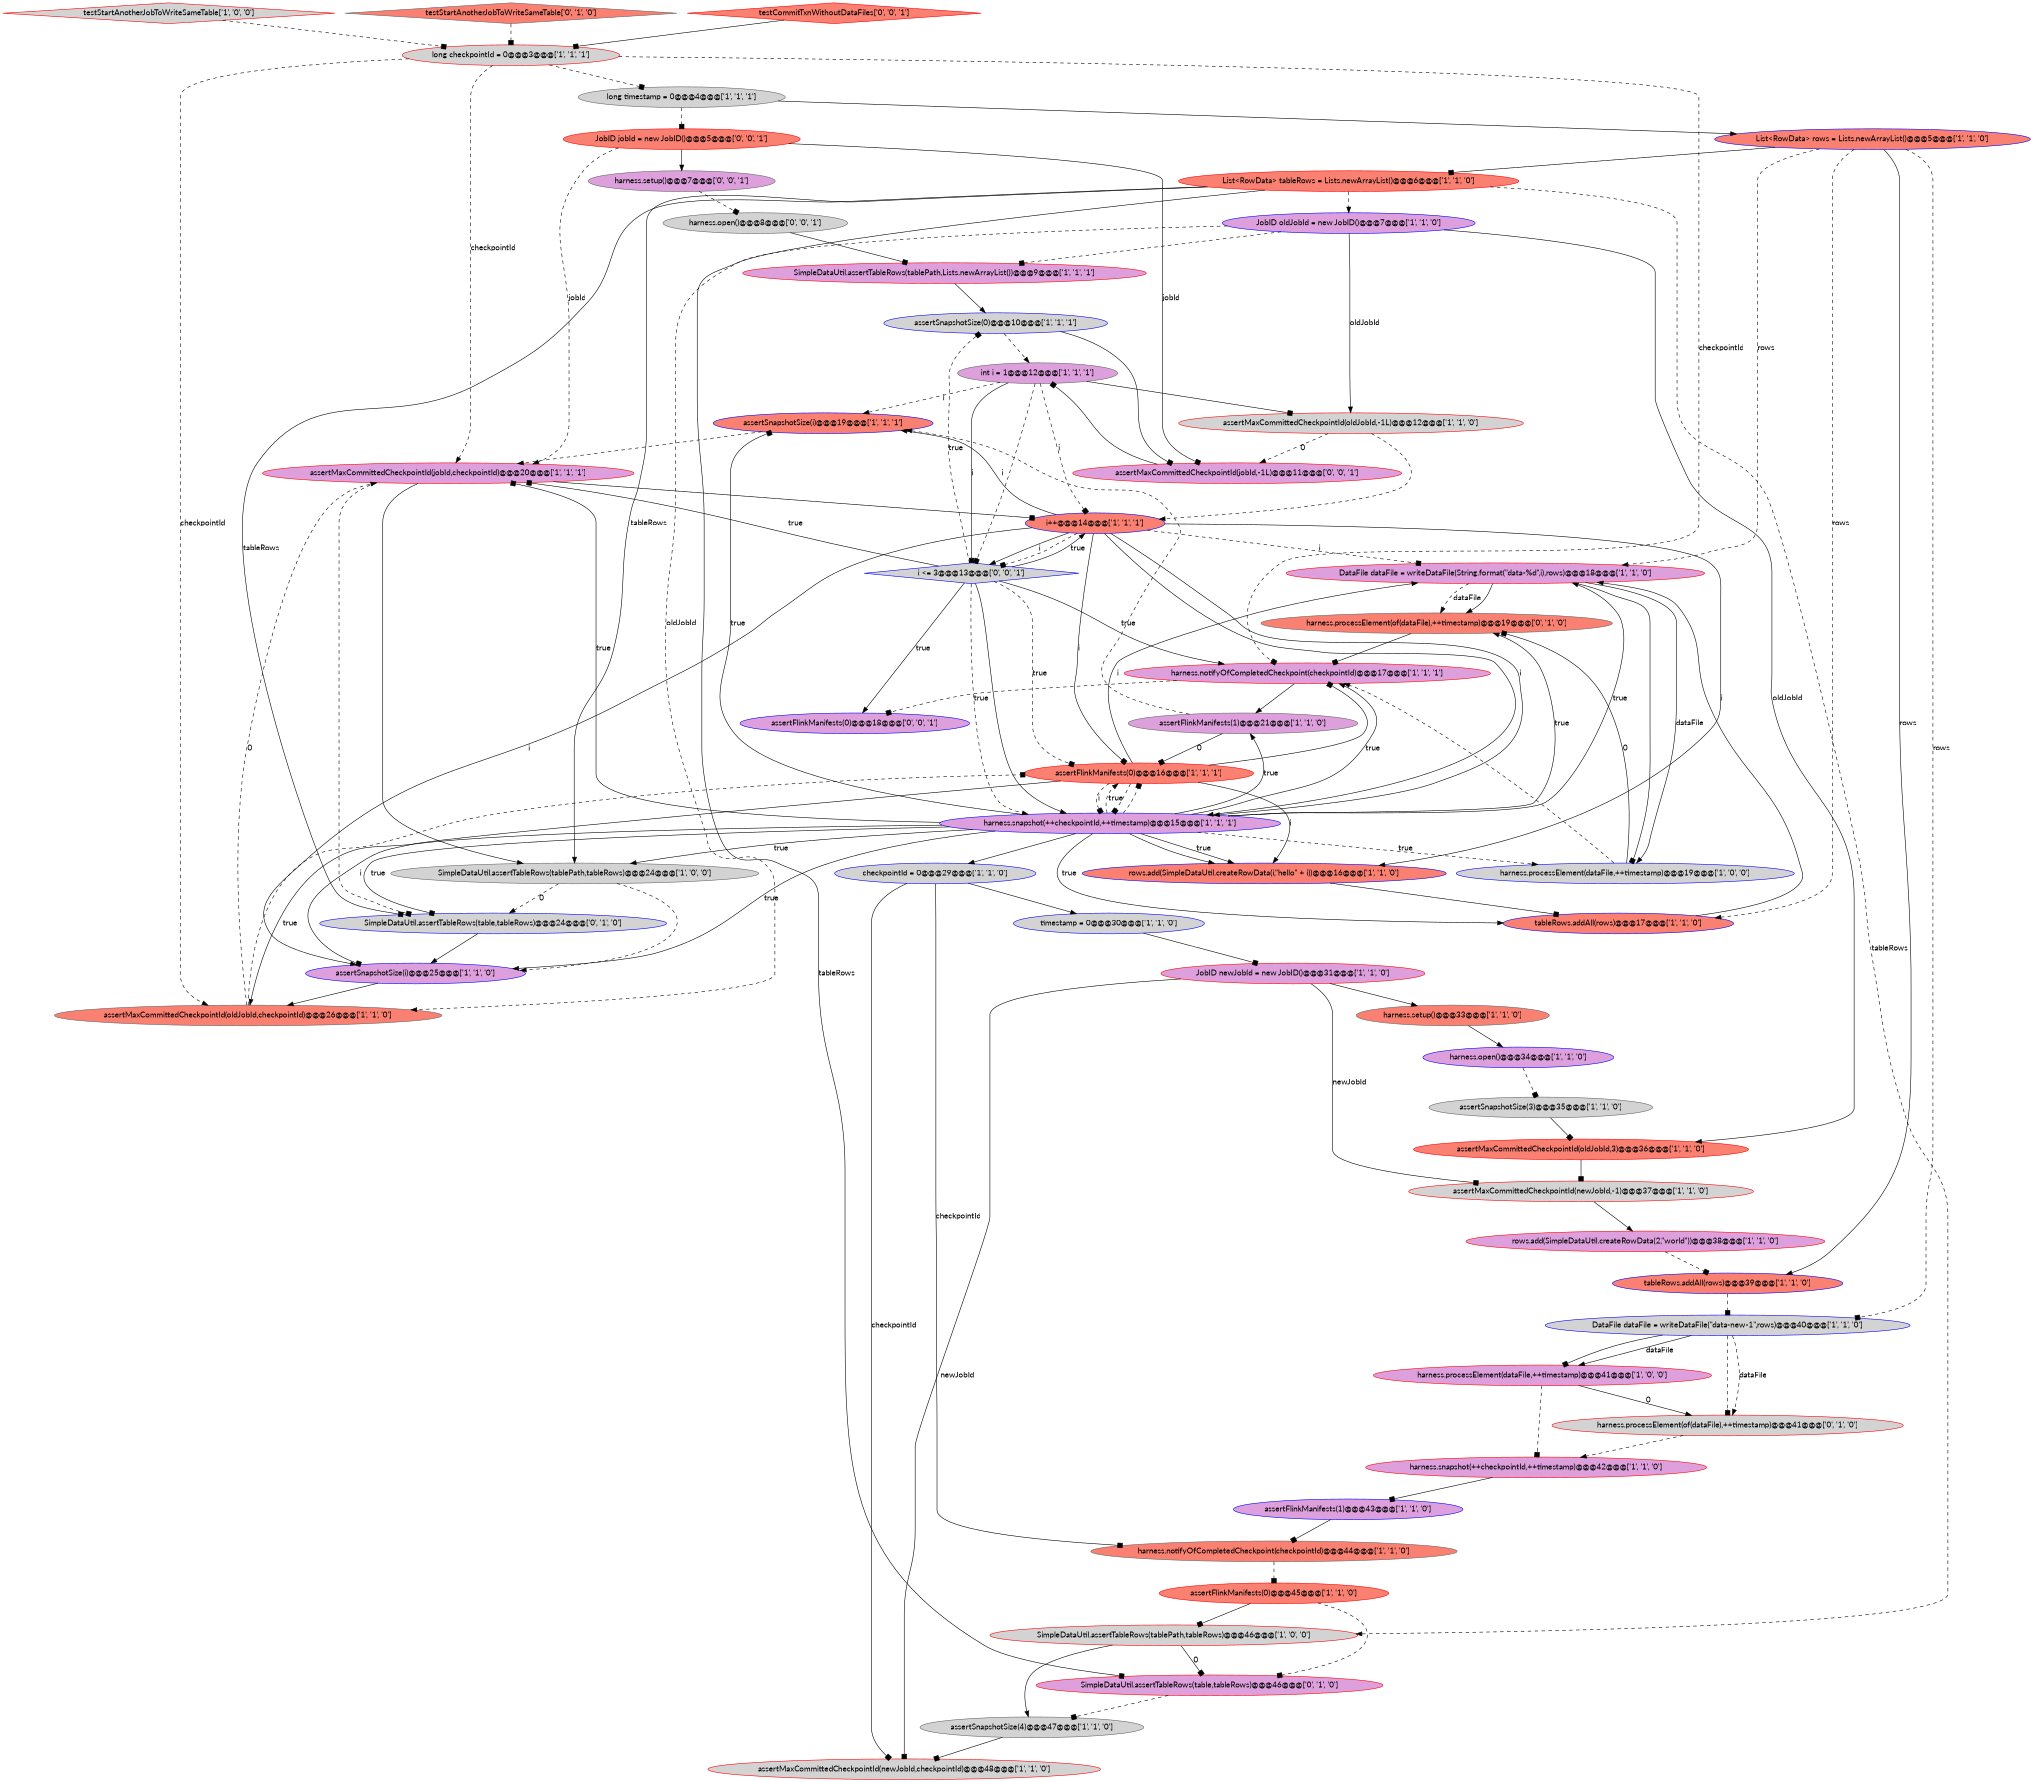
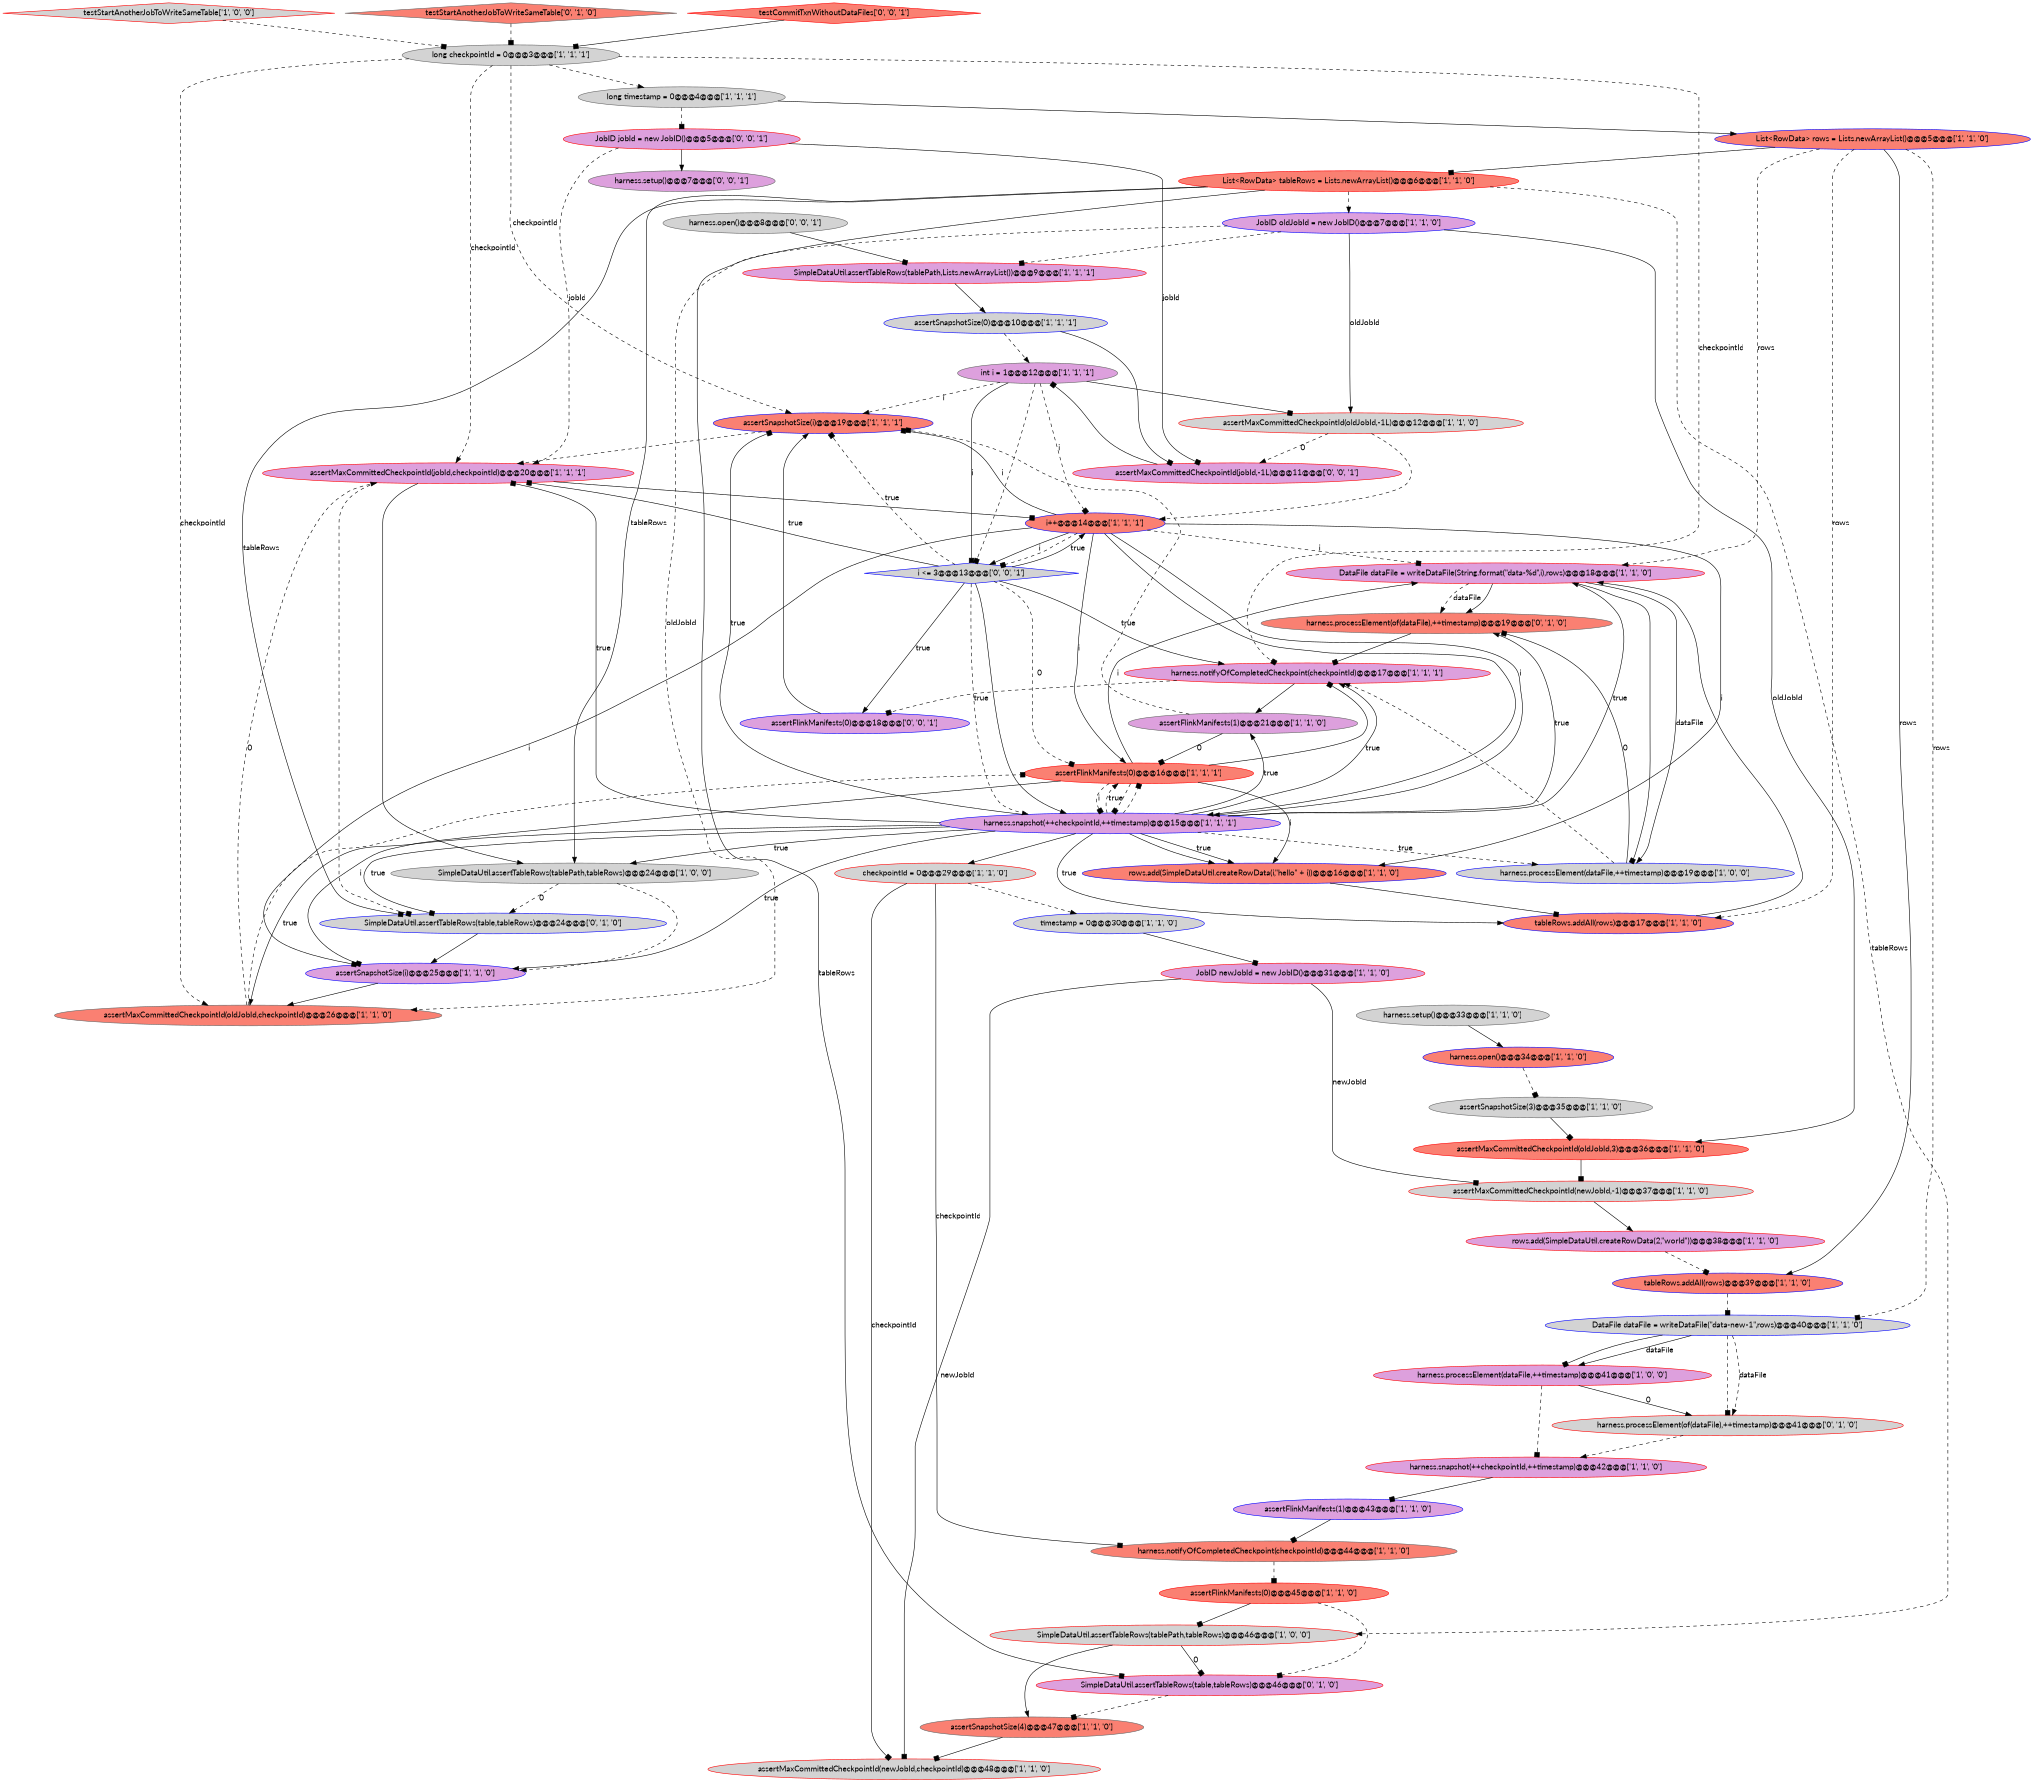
(511, 55) -> (511, 55)
(594, 76) -> (594, 76)
(682, 139) -> (682, 139)
(721, 204) -> none
none -> (562, 299)
(948, 446) -> (886, 503)
(987, 463) -> (987, 463)
(1180, 529) -> (1180, 529)
none -> (783, 581)
(1078, 654) -> (1078, 654)
(1040, 673) -> (1040, 673)
(586, 720) -> (586, 720)
(935, 873) -> (935, 873)
(1019, 898) -> (1019, 898)
(1371, 994) -> none
(1453, 1015) -> (1453, 1015)
(1518, 1057) -> (1518, 1057)
(1032, 1727) -> (1032, 1727)
